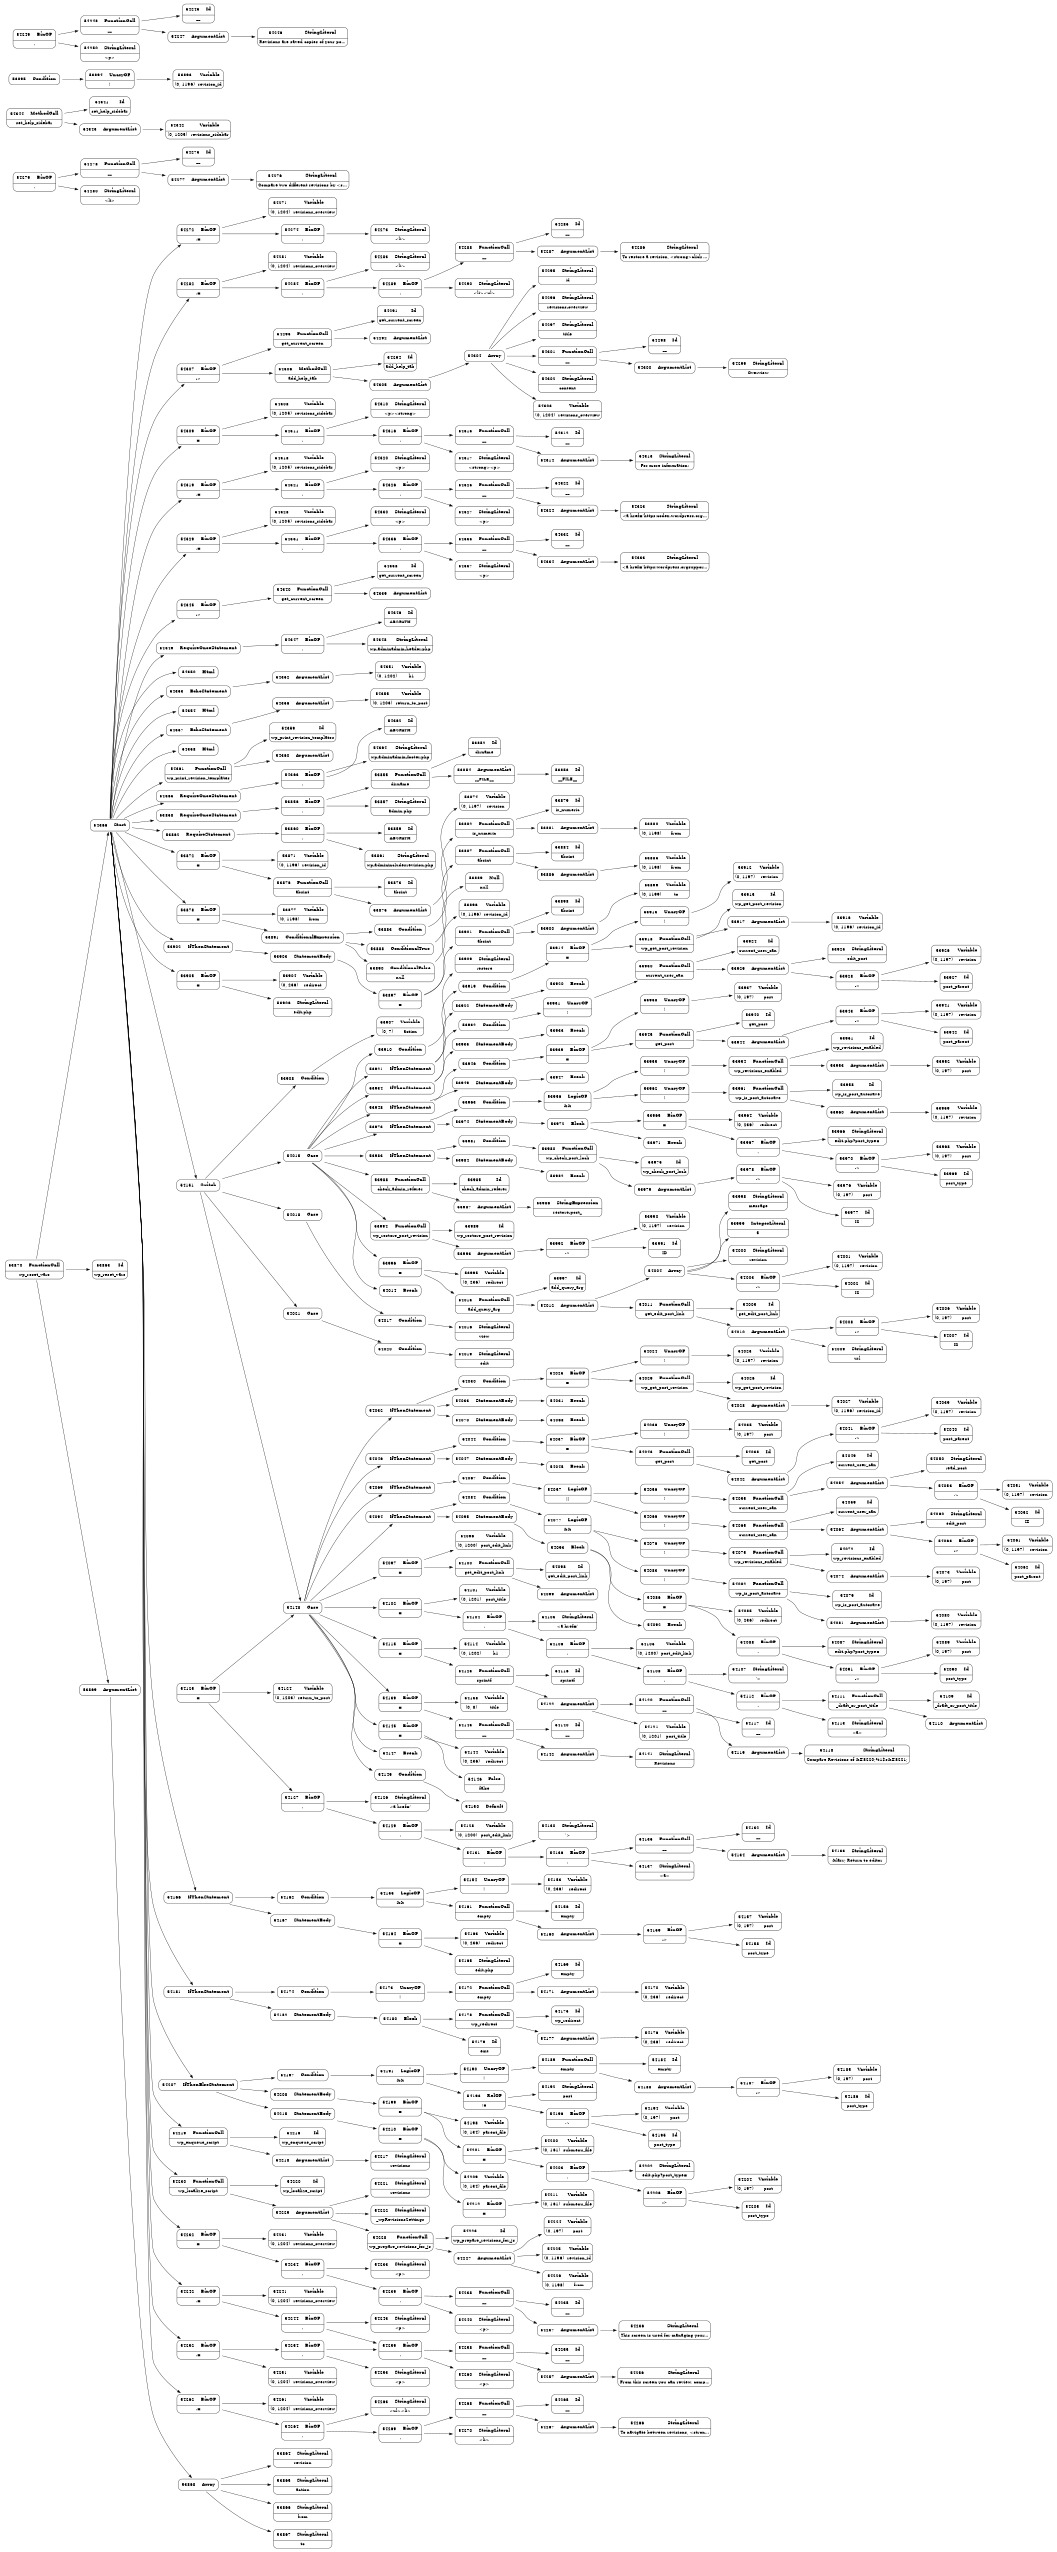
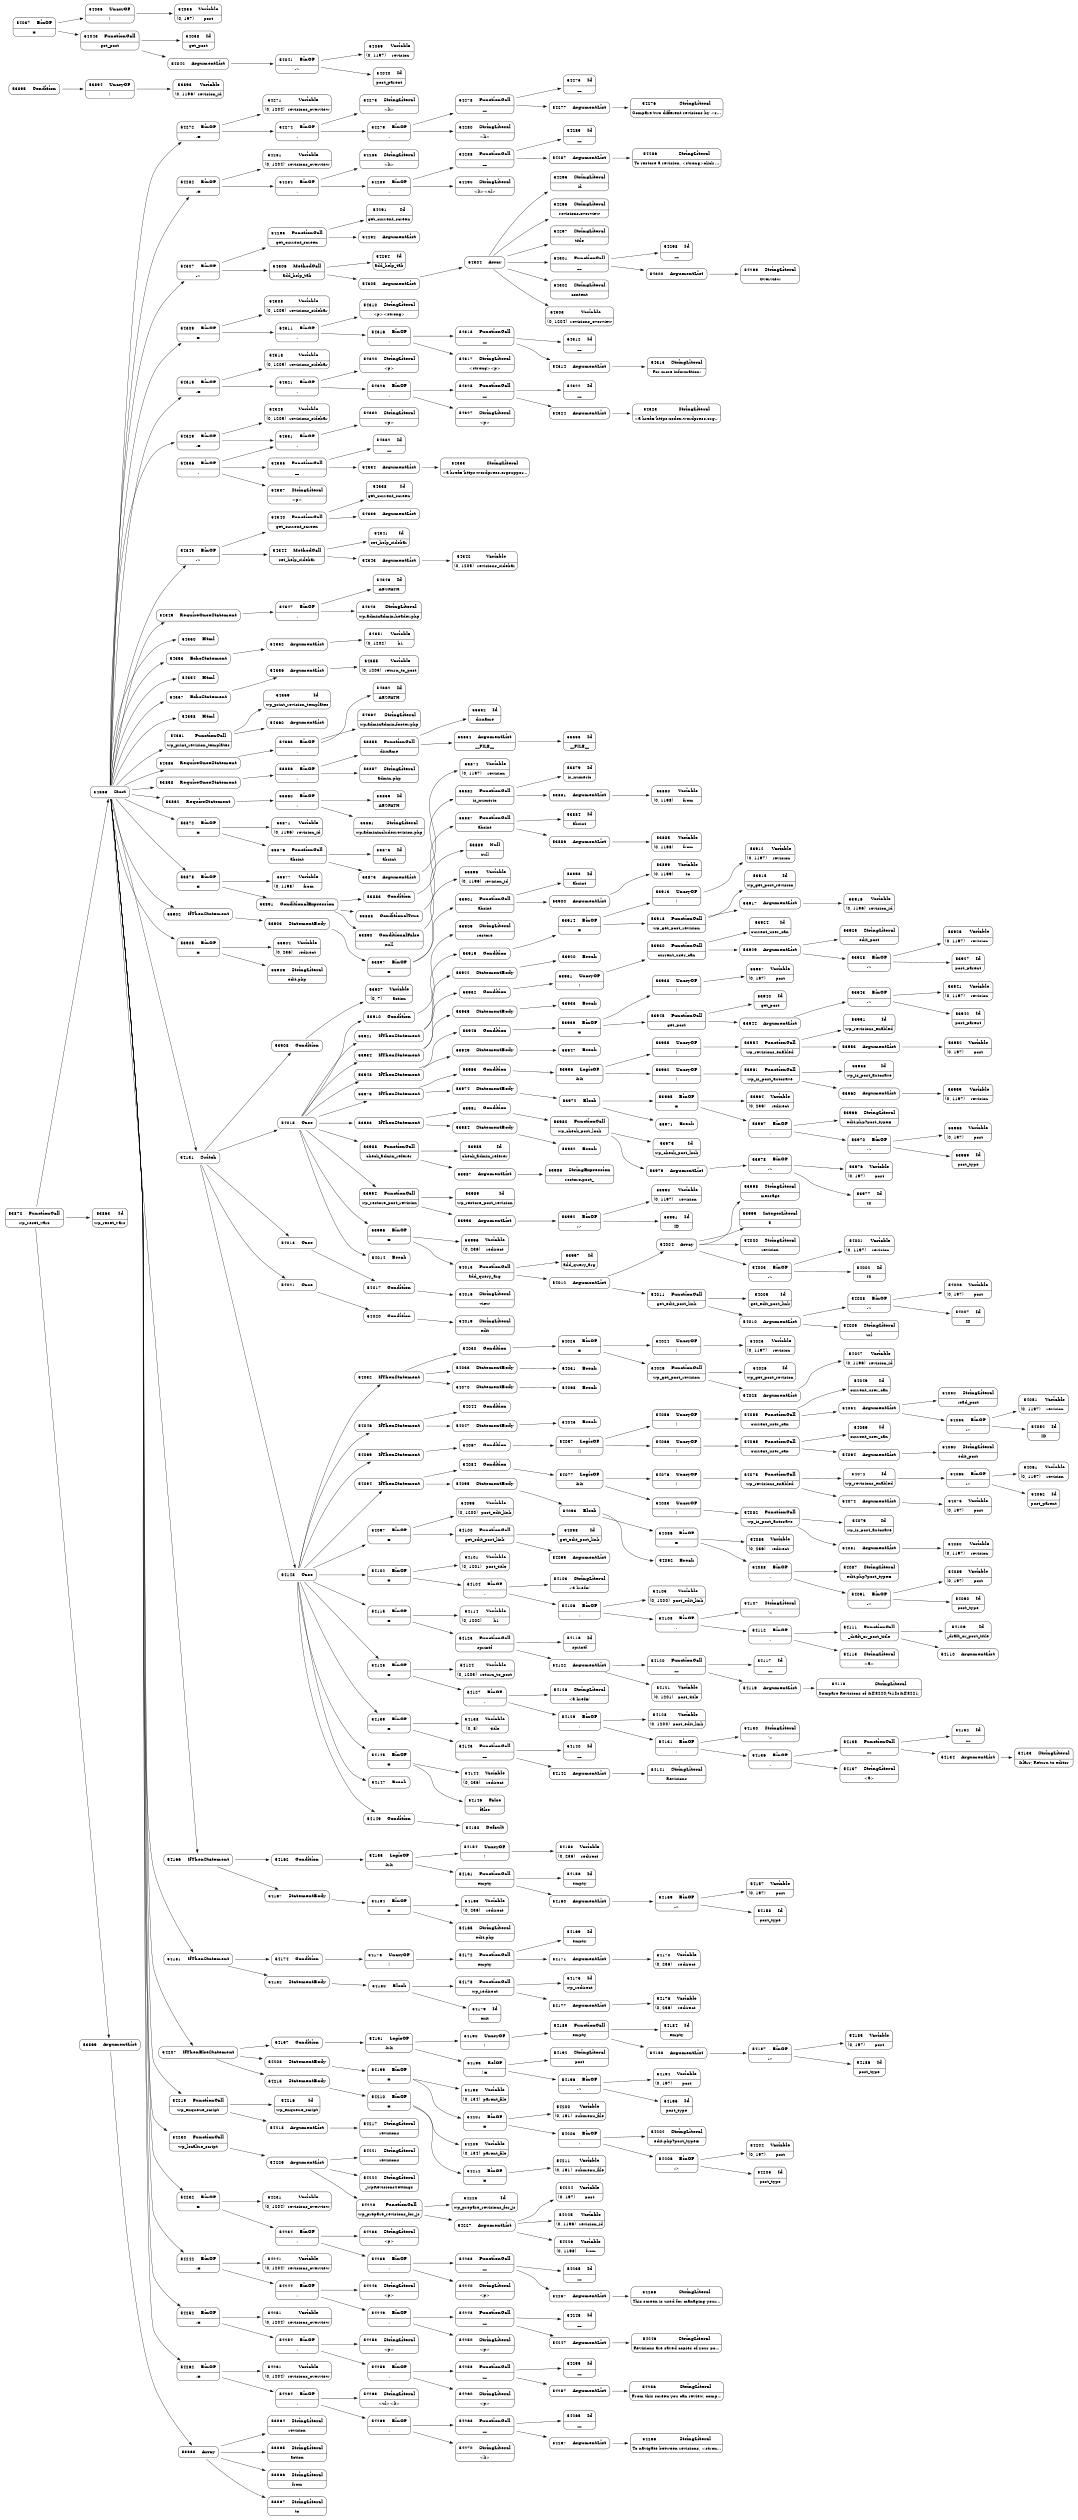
none -> (342, 131)
(350, 543) -> (246, 454)
none -> (243, 555)
(526, 1442) -> none
(910, 1538) -> (919, 1478)
(252, 1649) -> (340, 1619)
(303, 2186) -> none
(350, 2336) -> (342, 2303)
